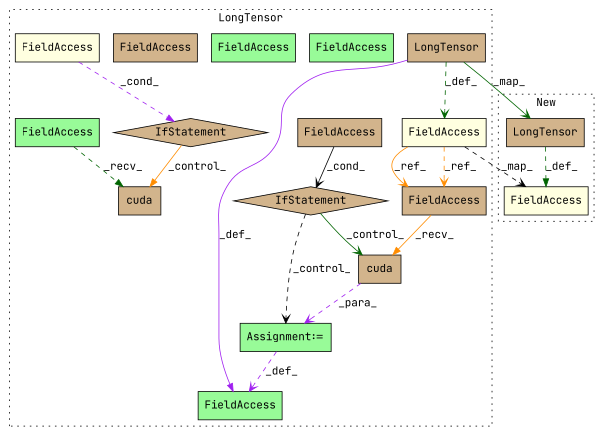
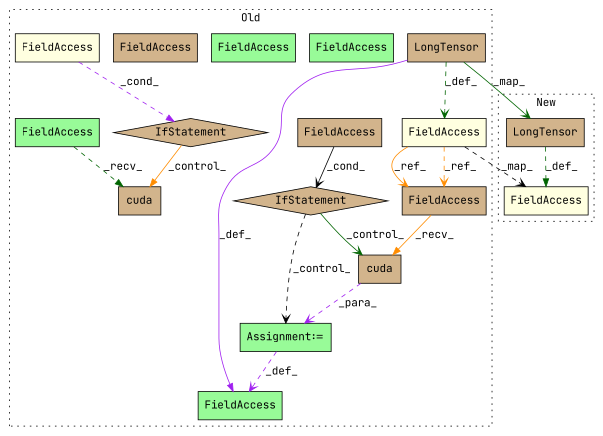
(251, 18) -> (251, 18)
